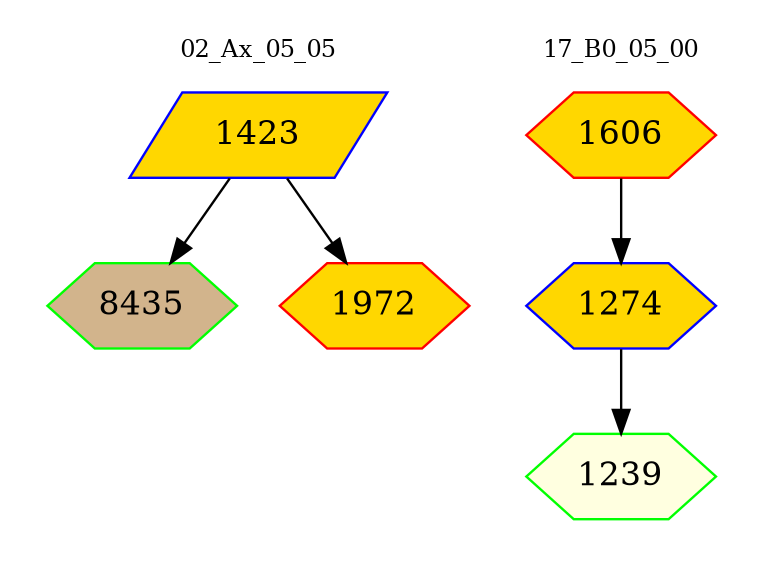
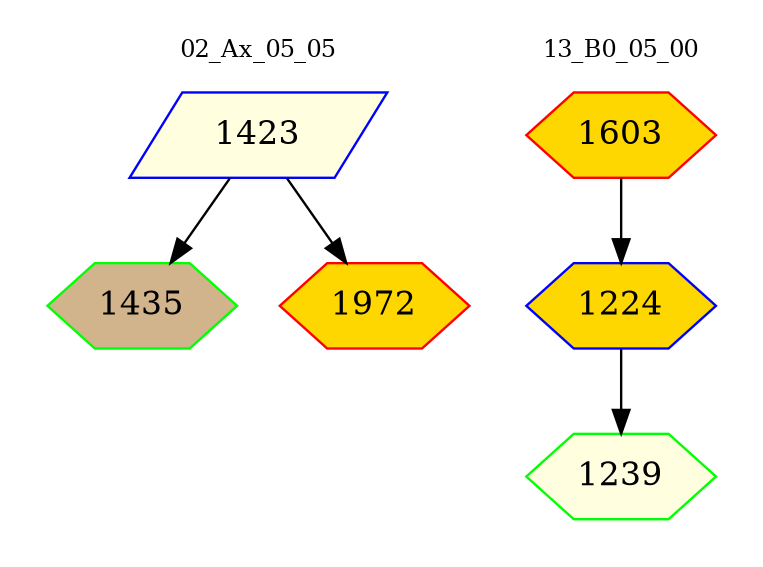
(621, 51) -> (621, 51)
(258, 135) -> (258, 135)
(621, 135) -> (621, 135)
(142, 306) -> (142, 306)
(621, 306) -> (621, 306)
